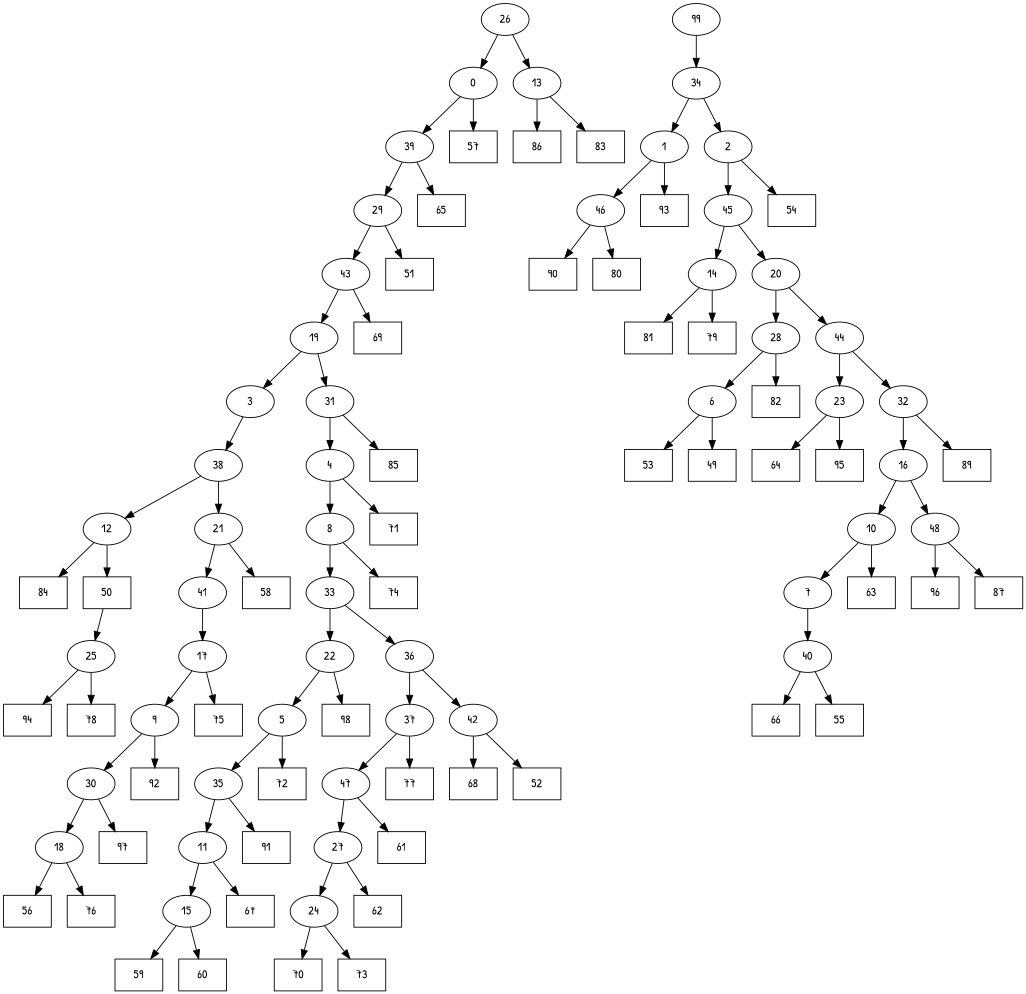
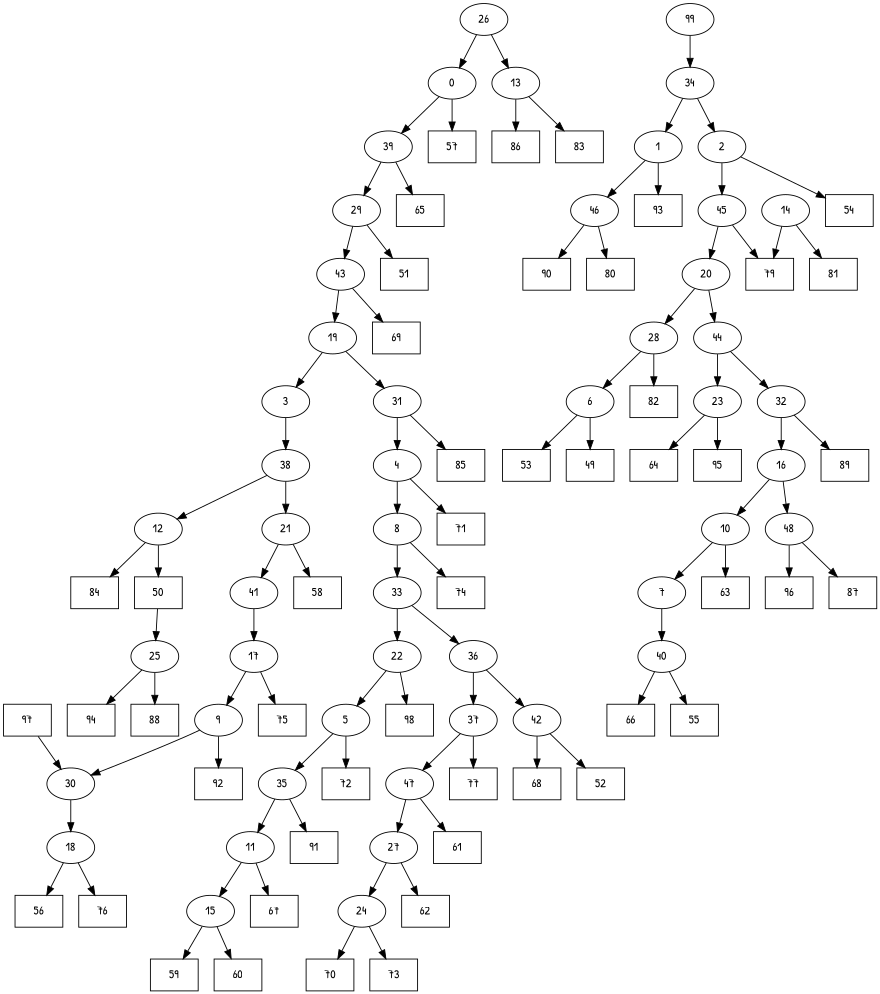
(721, 238) -> (742, 238)
(91, 720) -> (155, 720)
(105, 811) -> (47, 749)
